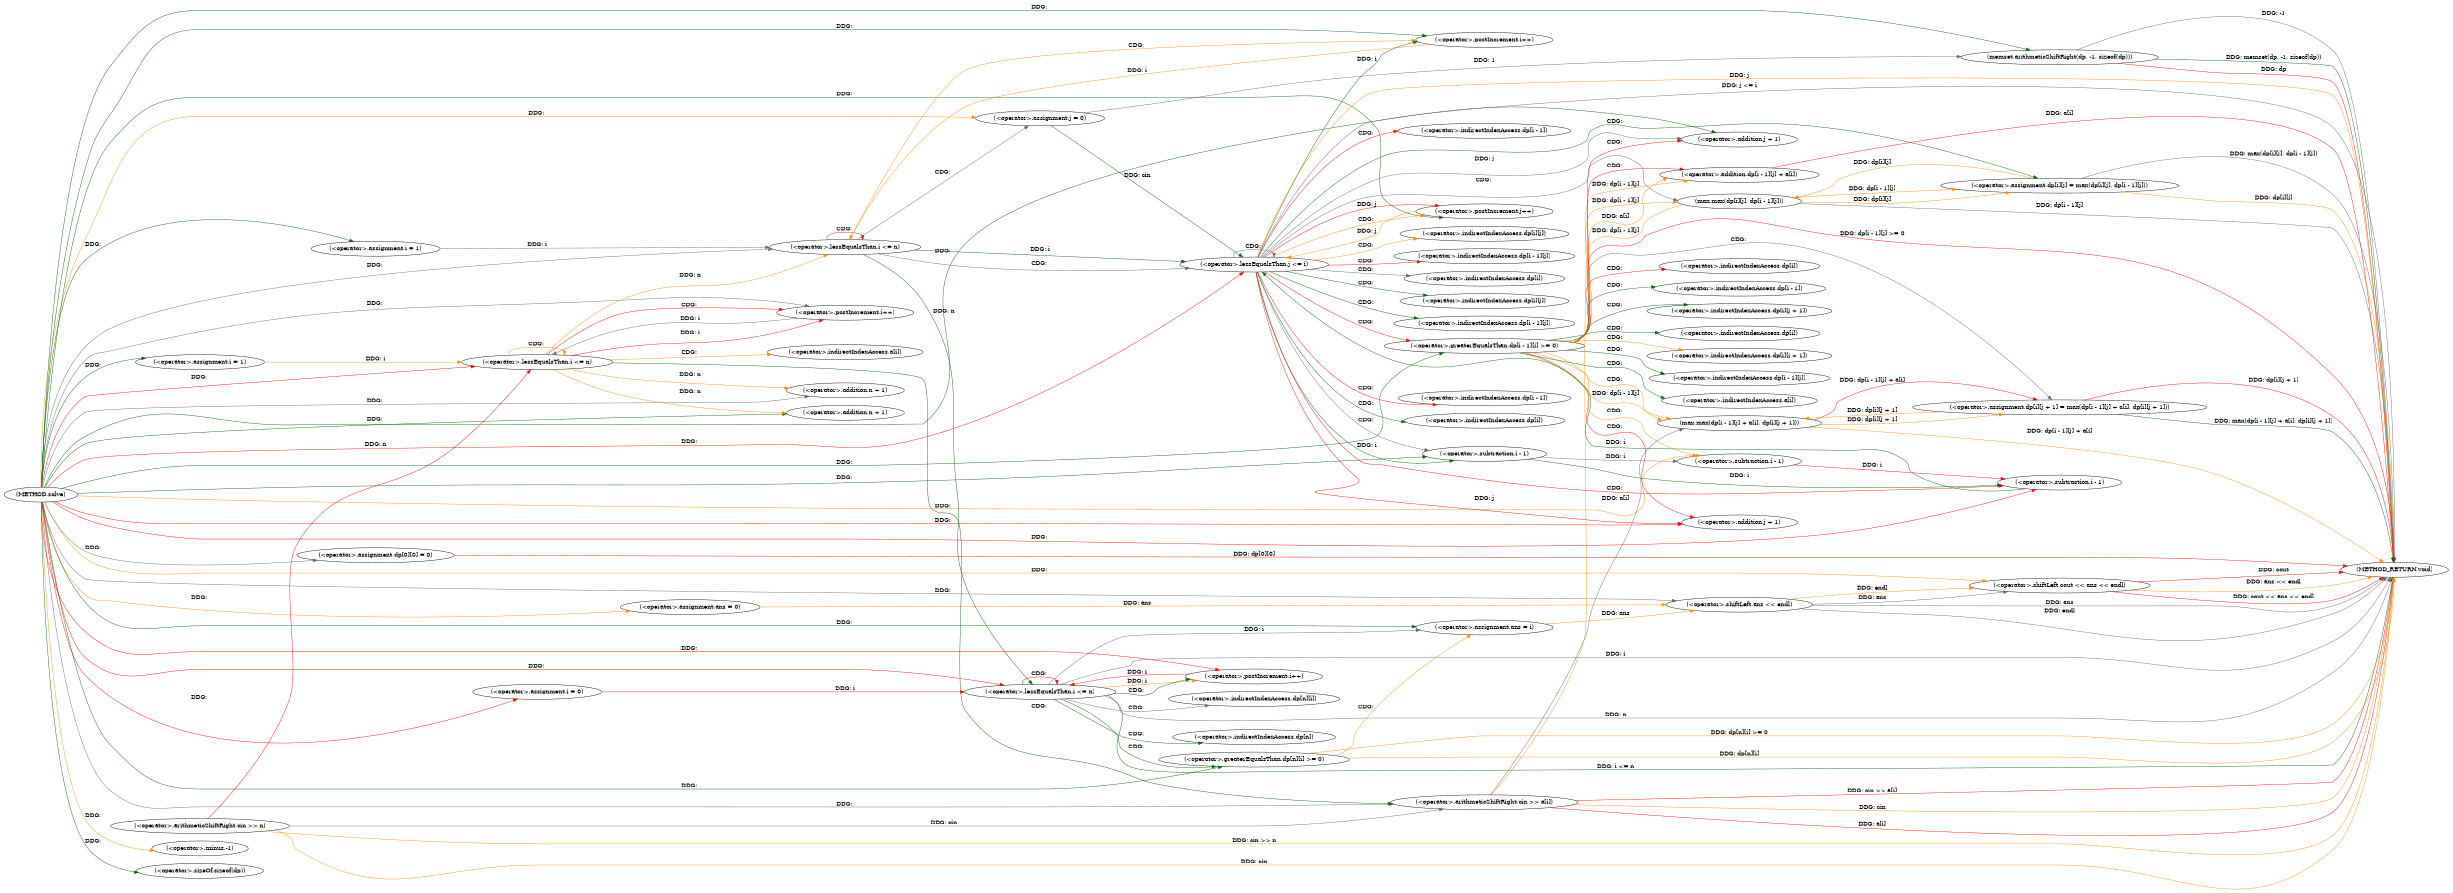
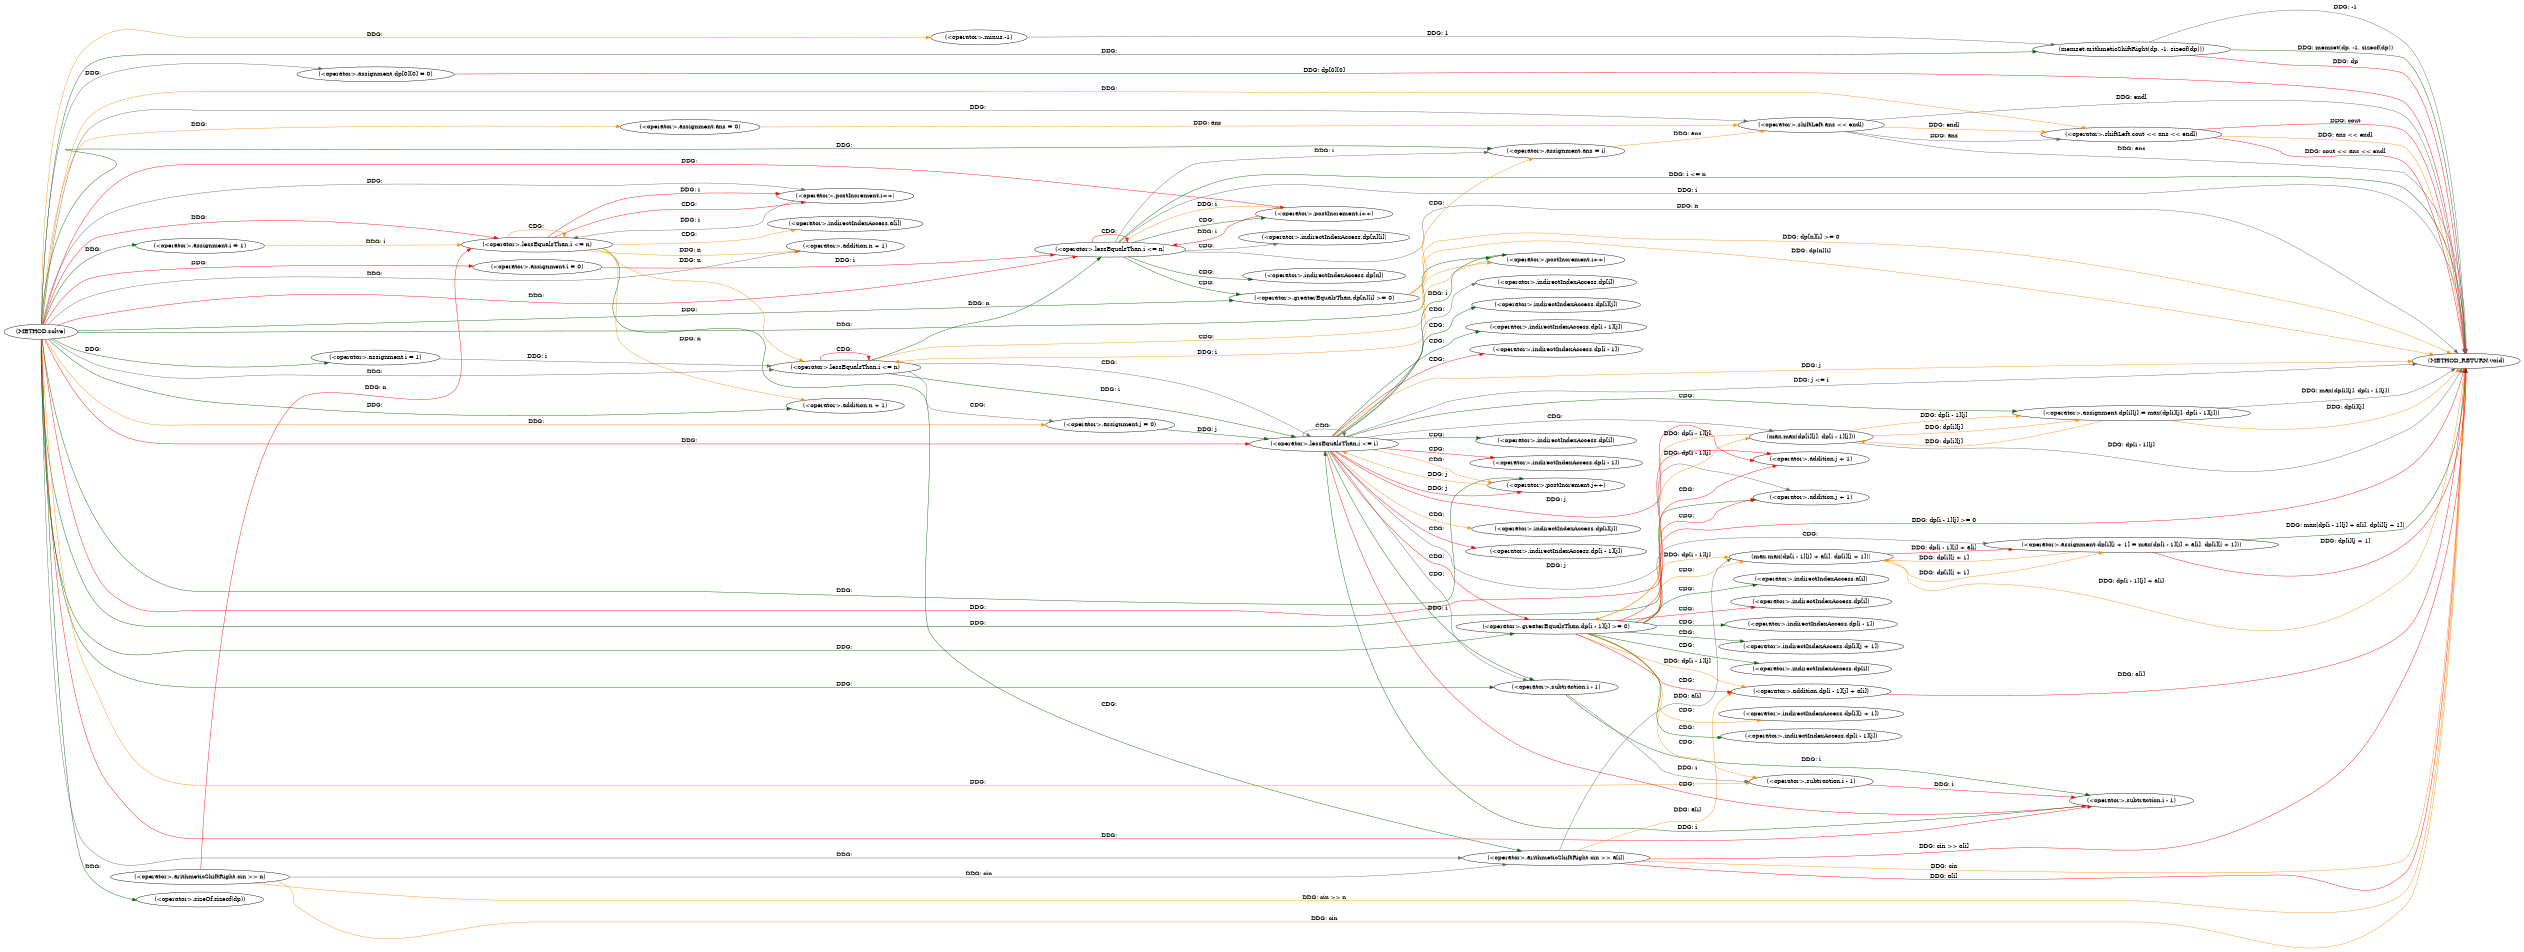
(1519, 66) -> (1539, 37)
(1137, 175) -> (1207, 430)
